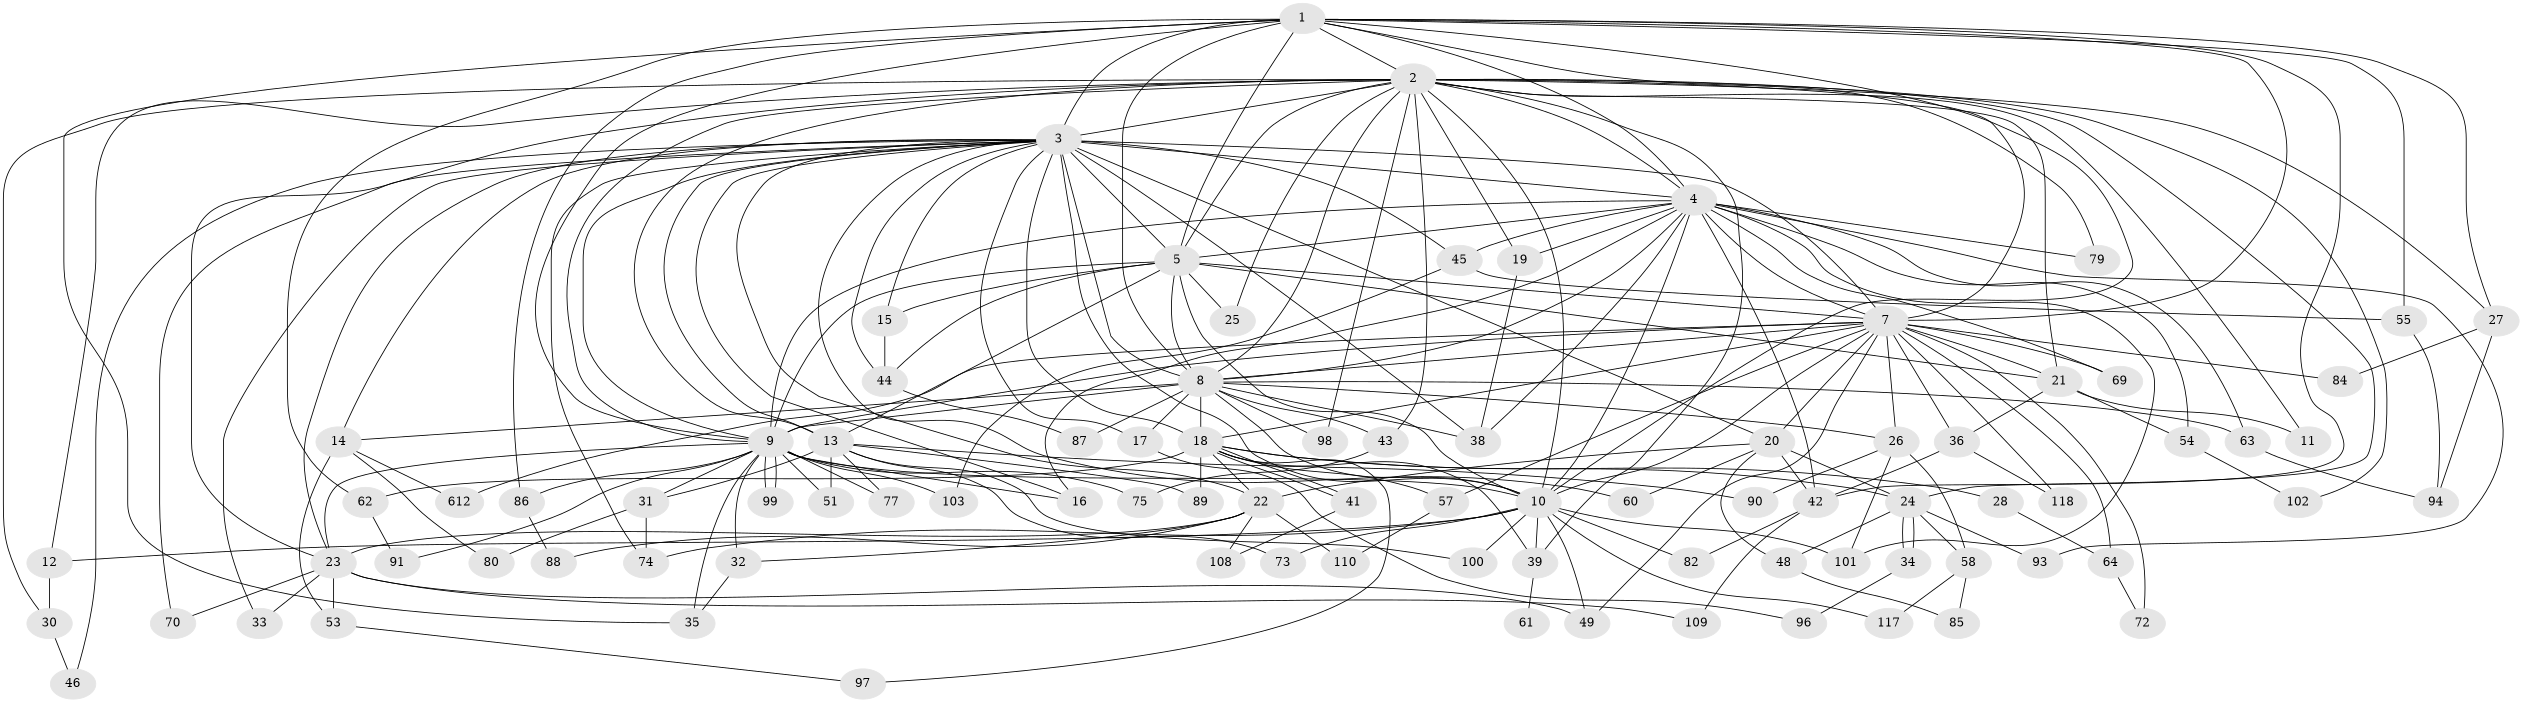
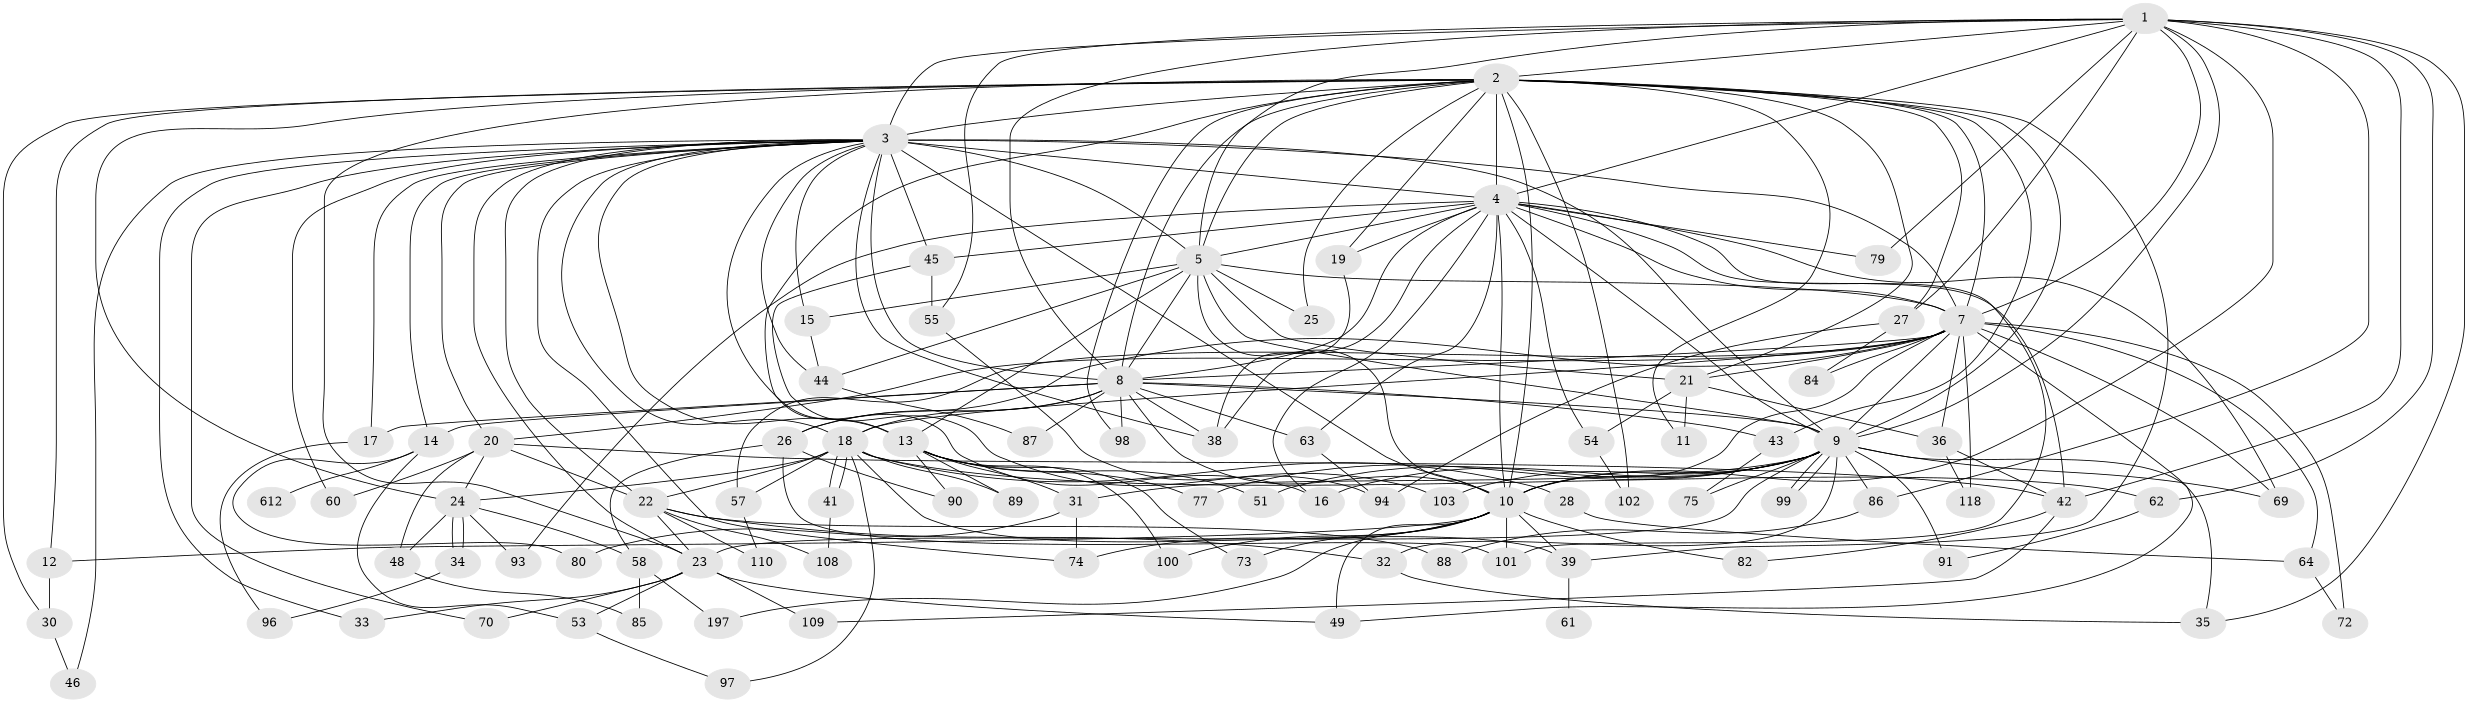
(1091, 355) -> none
none -> (2049, 471)
(1889, 623) -> (718, 623)
